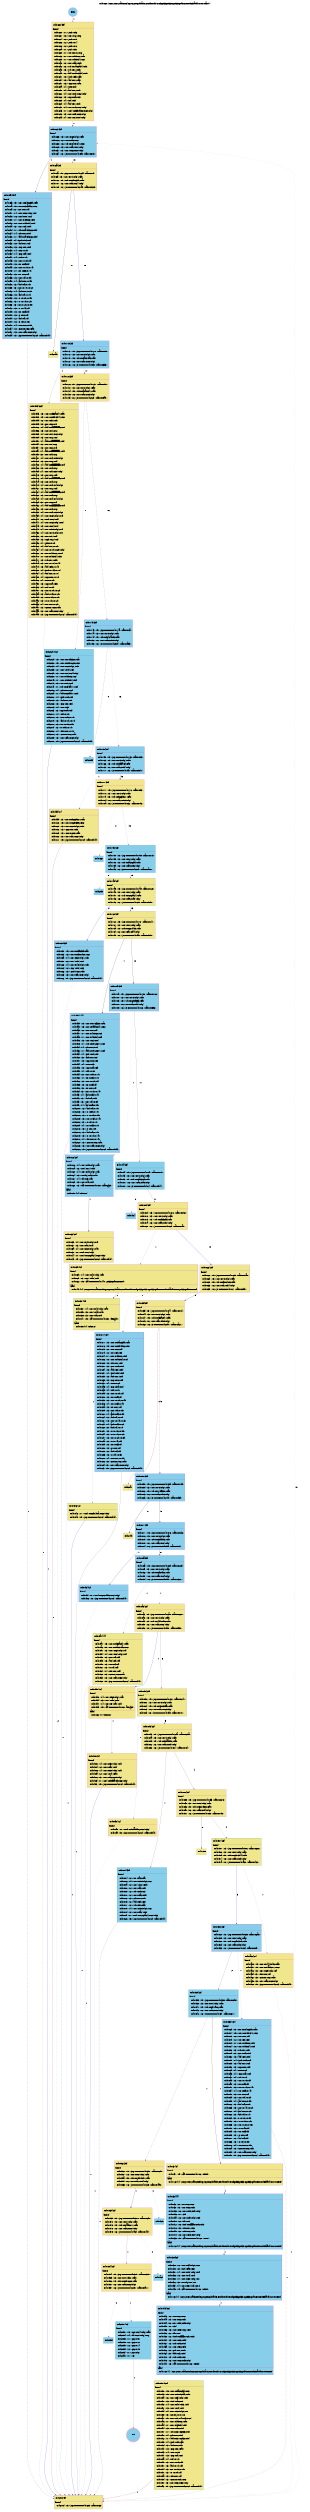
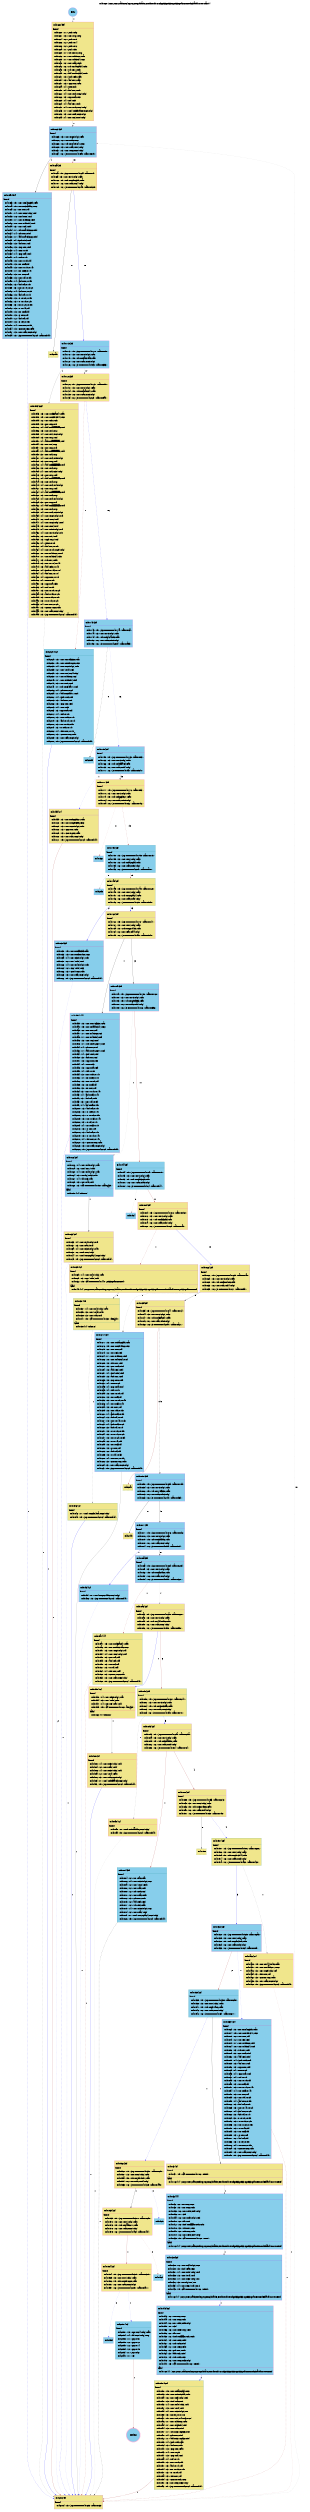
none -> (201, 2377)
(133, 2435) -> (133, 2435)
